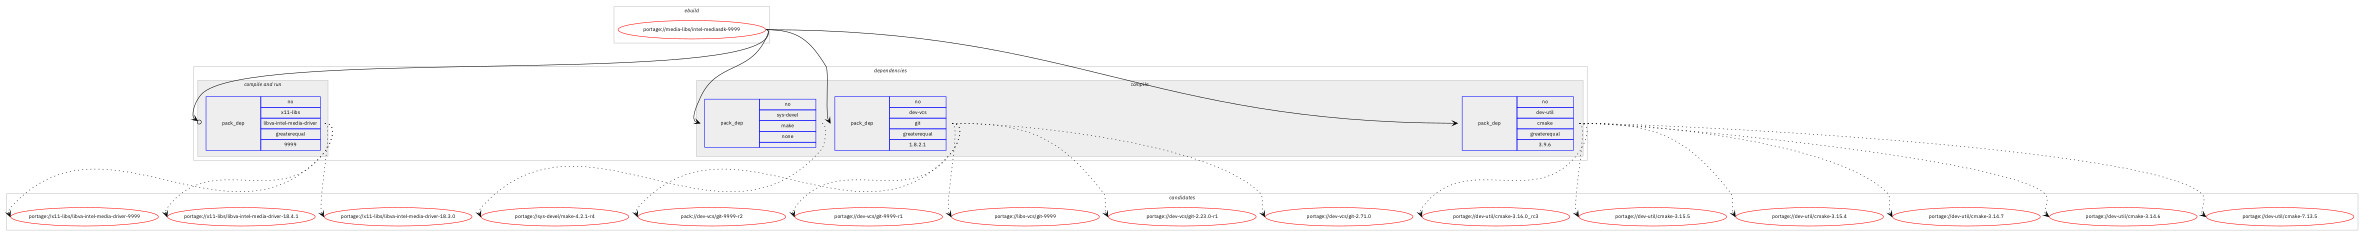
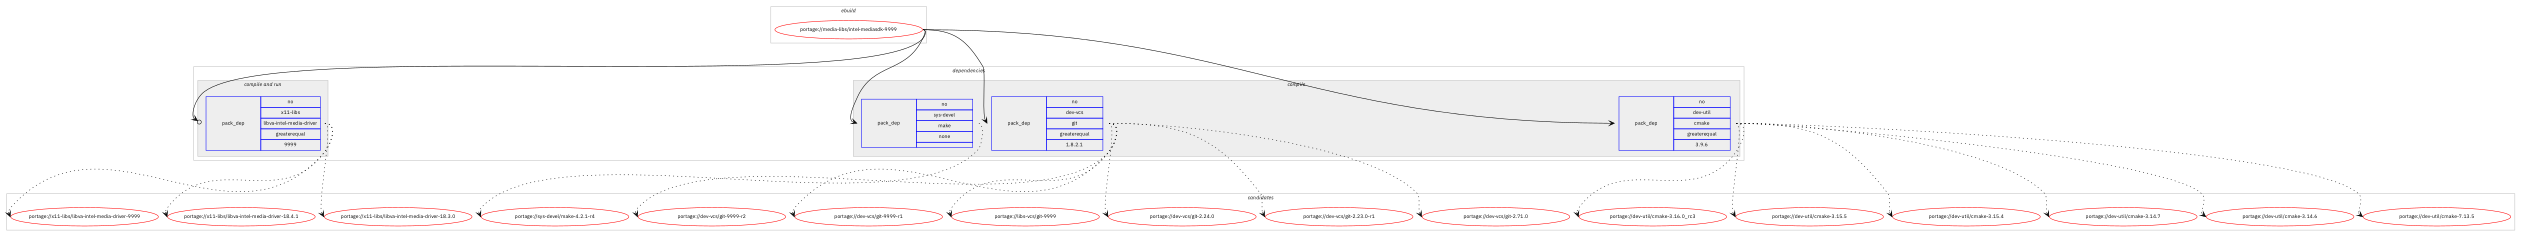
(712, 217) -> (712, 217)
none -> (1182, 217)
